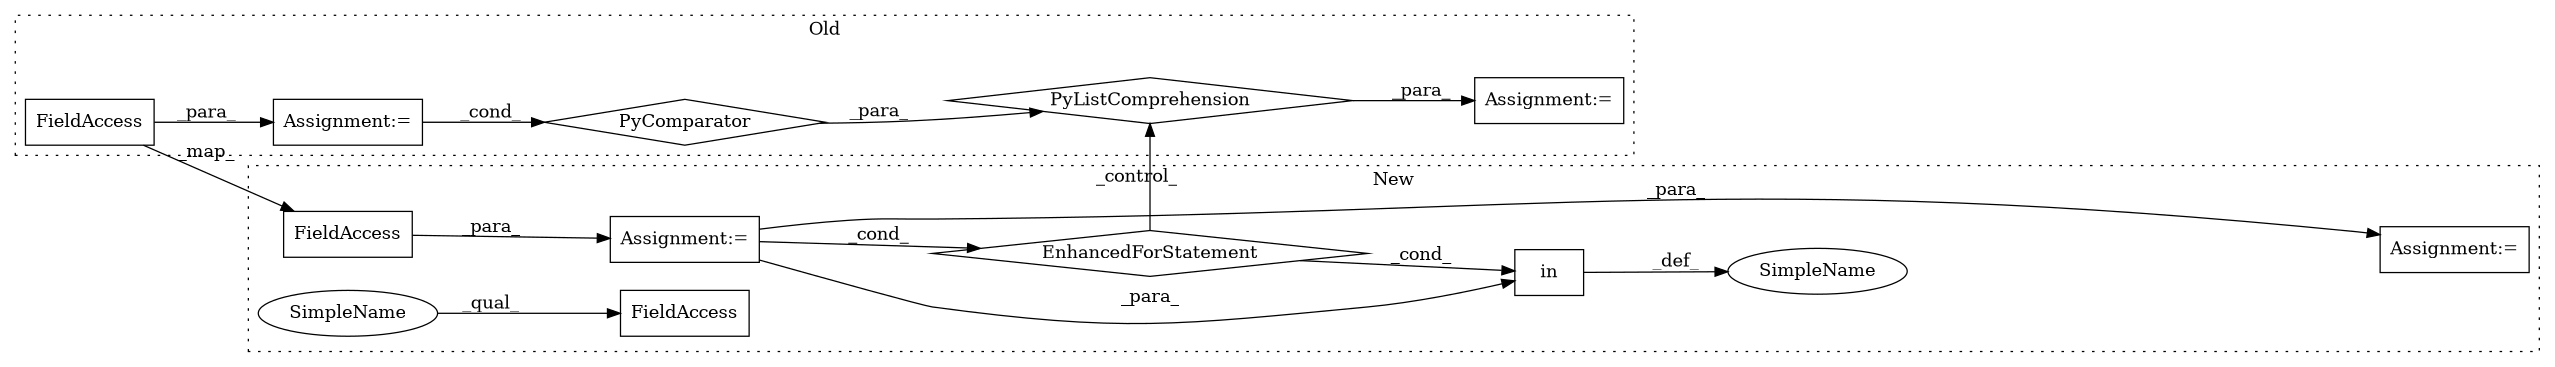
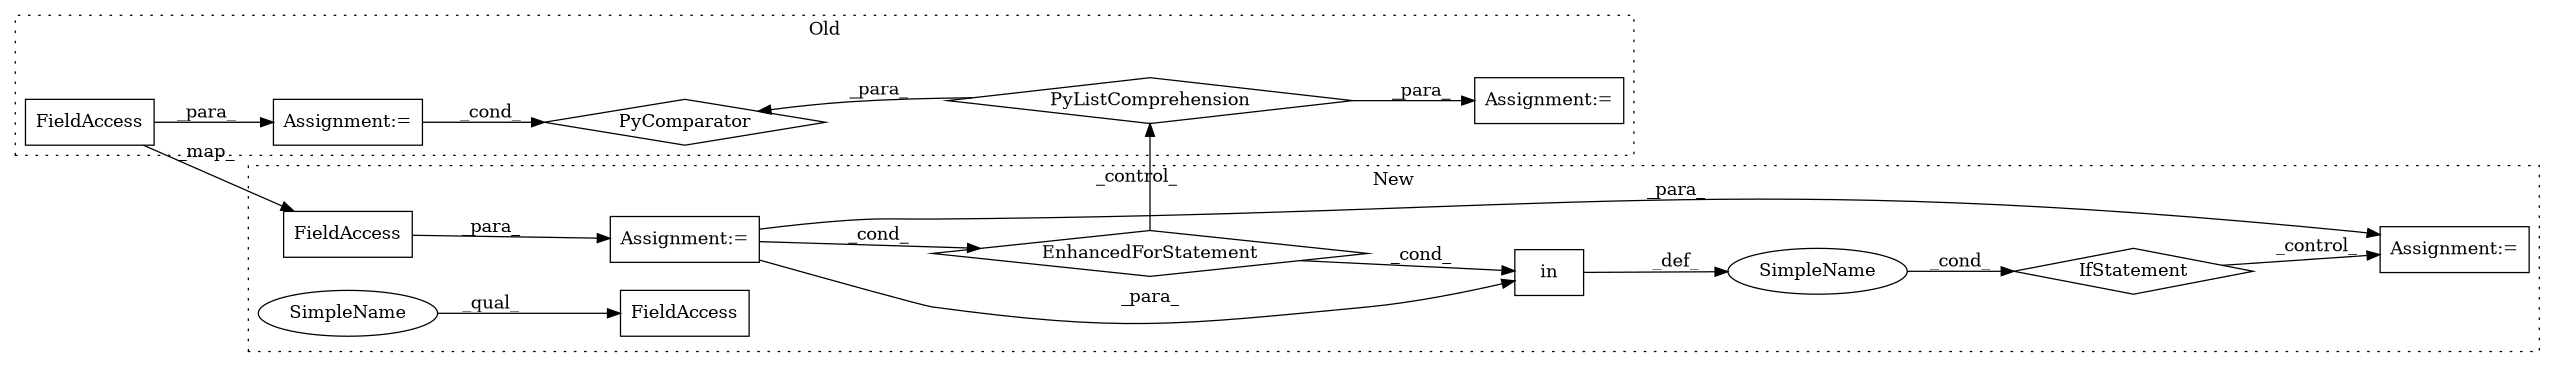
(925, 120) -> (871, 101)
none -> (2133, 271)
